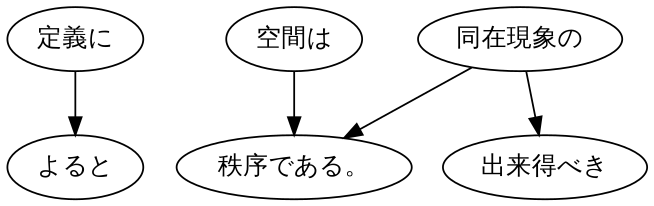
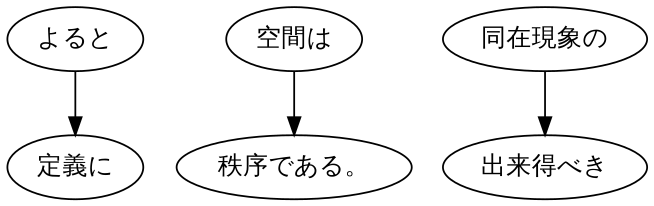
(75, 94) -> (75, 94)
(416, 98) -> none
